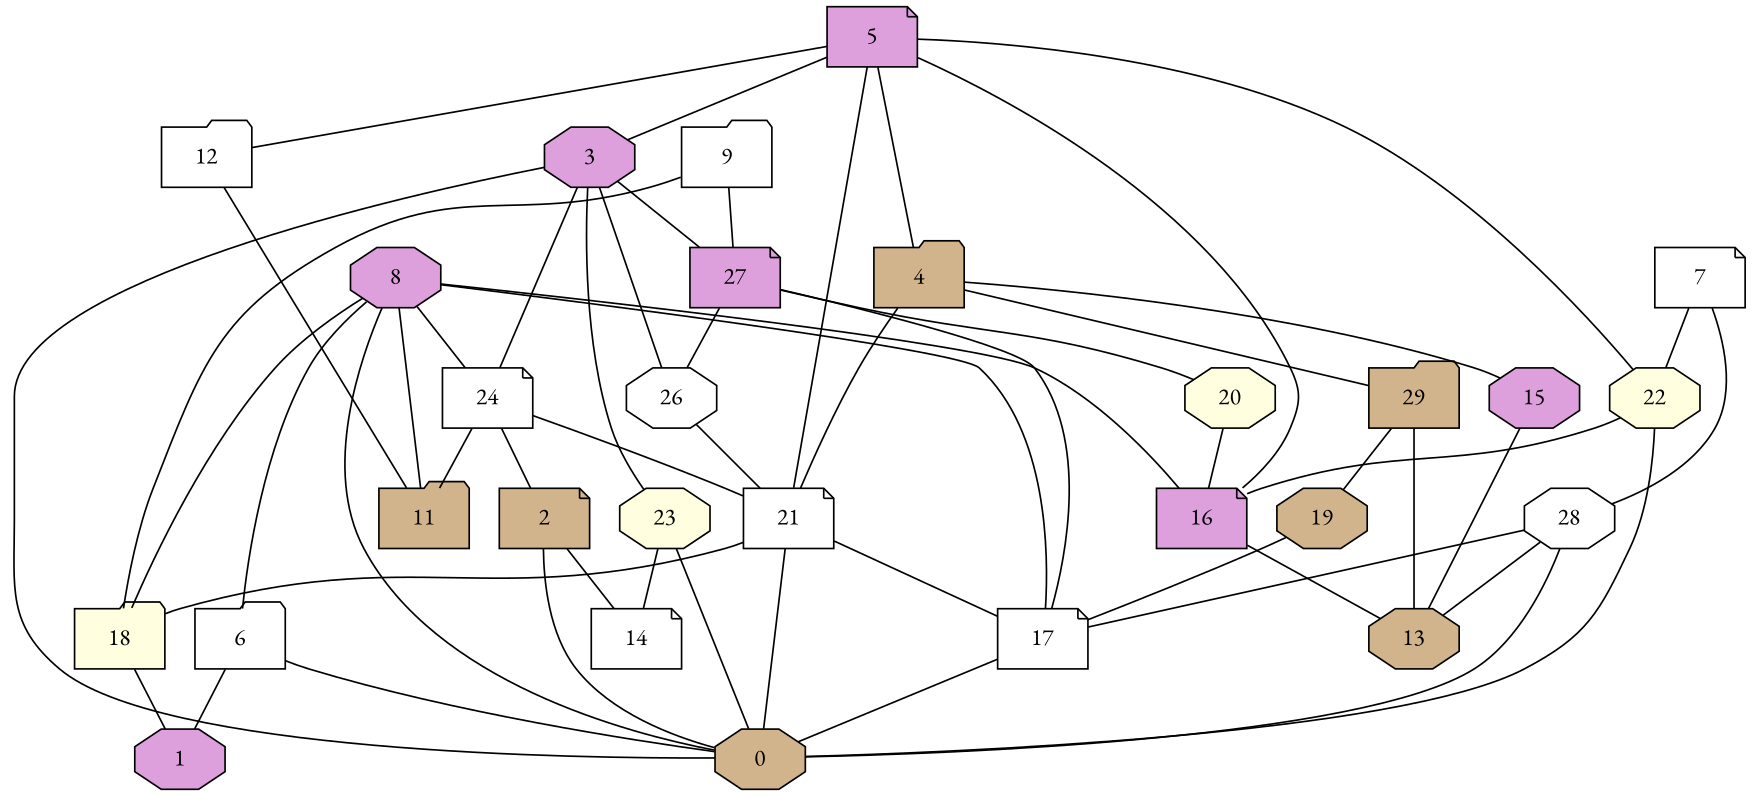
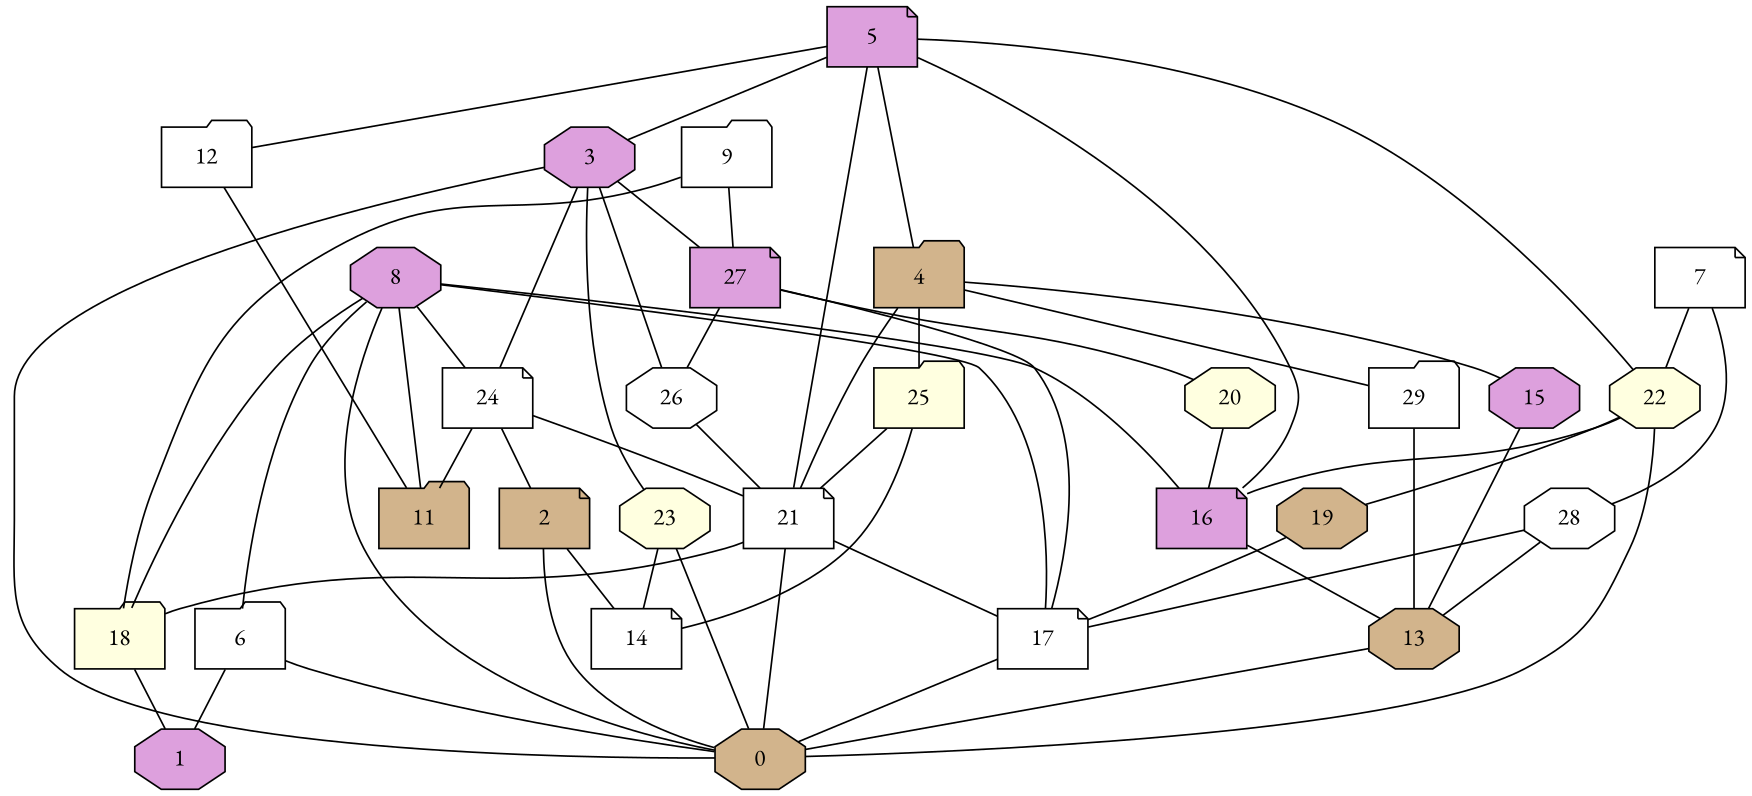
none -> (919, 398)
(1414, 398) -> (1414, 398)
(1372, 453) -> (1487, 467)
(1219, 731) -> (1087, 699)
